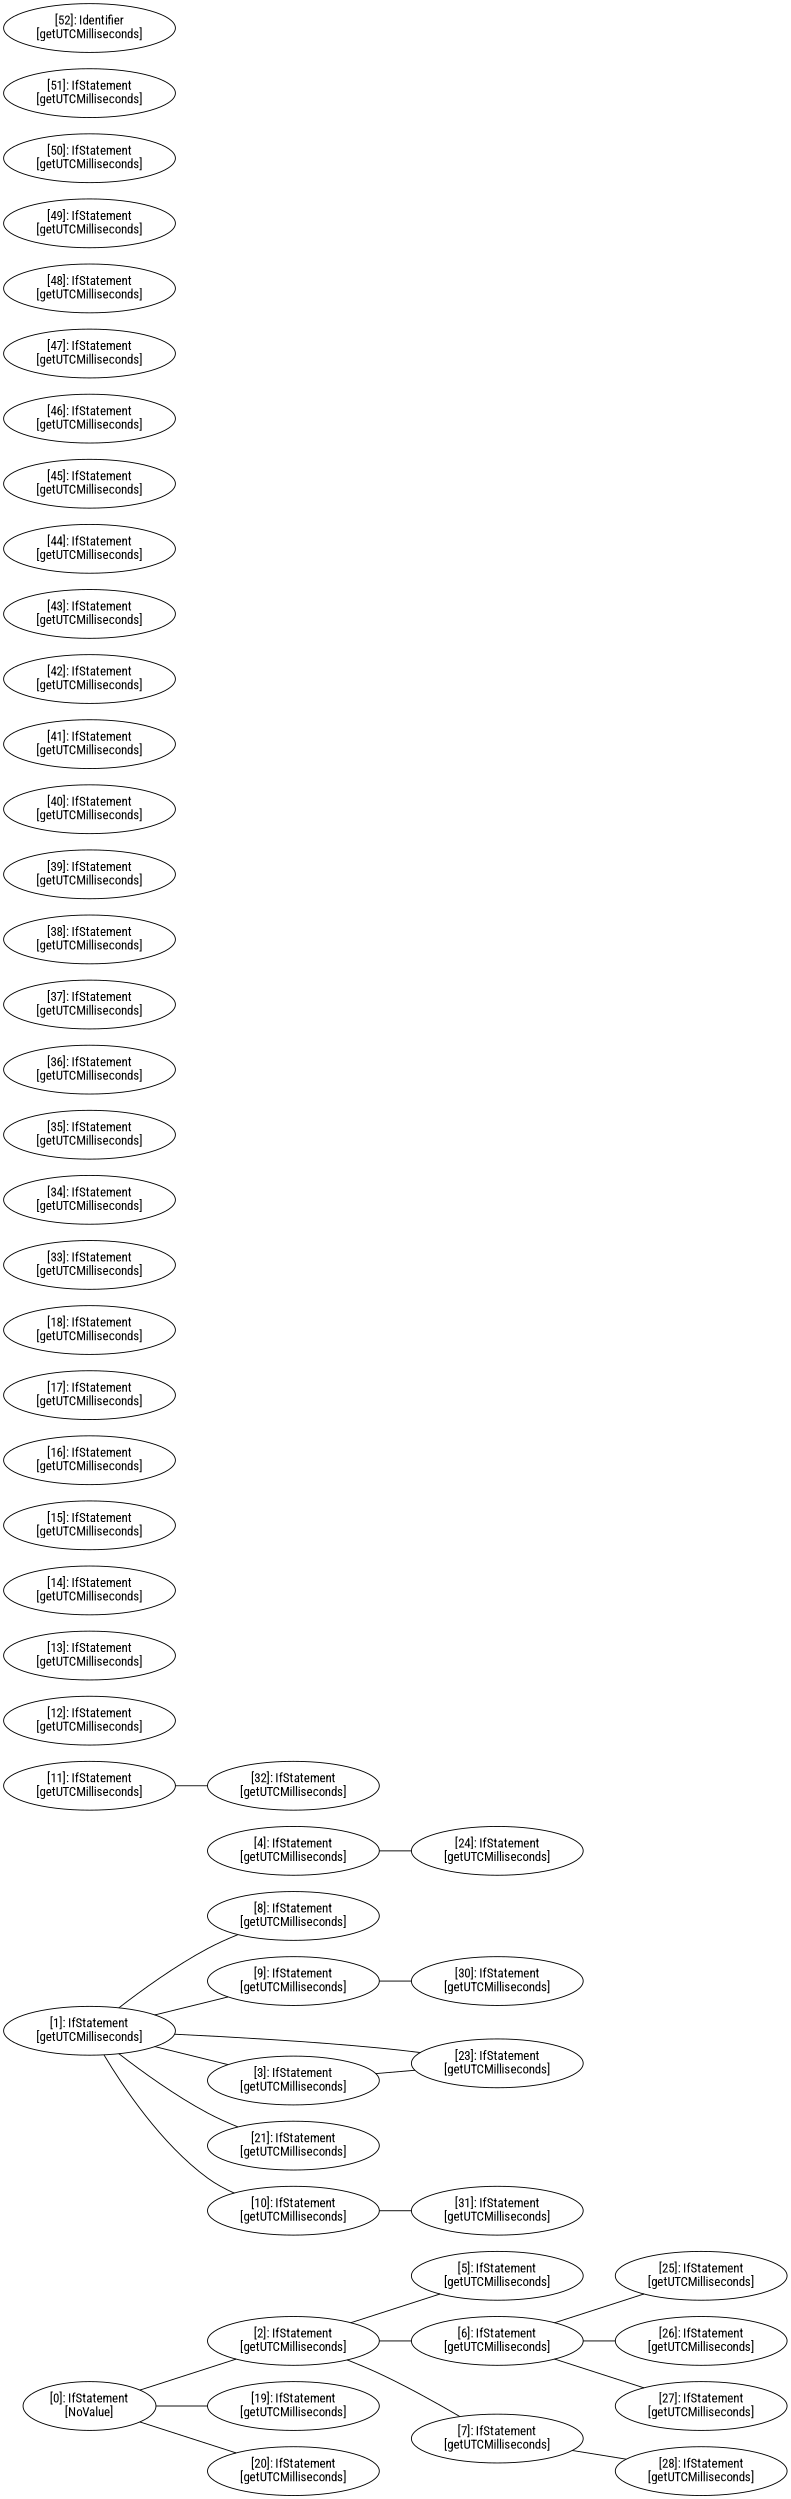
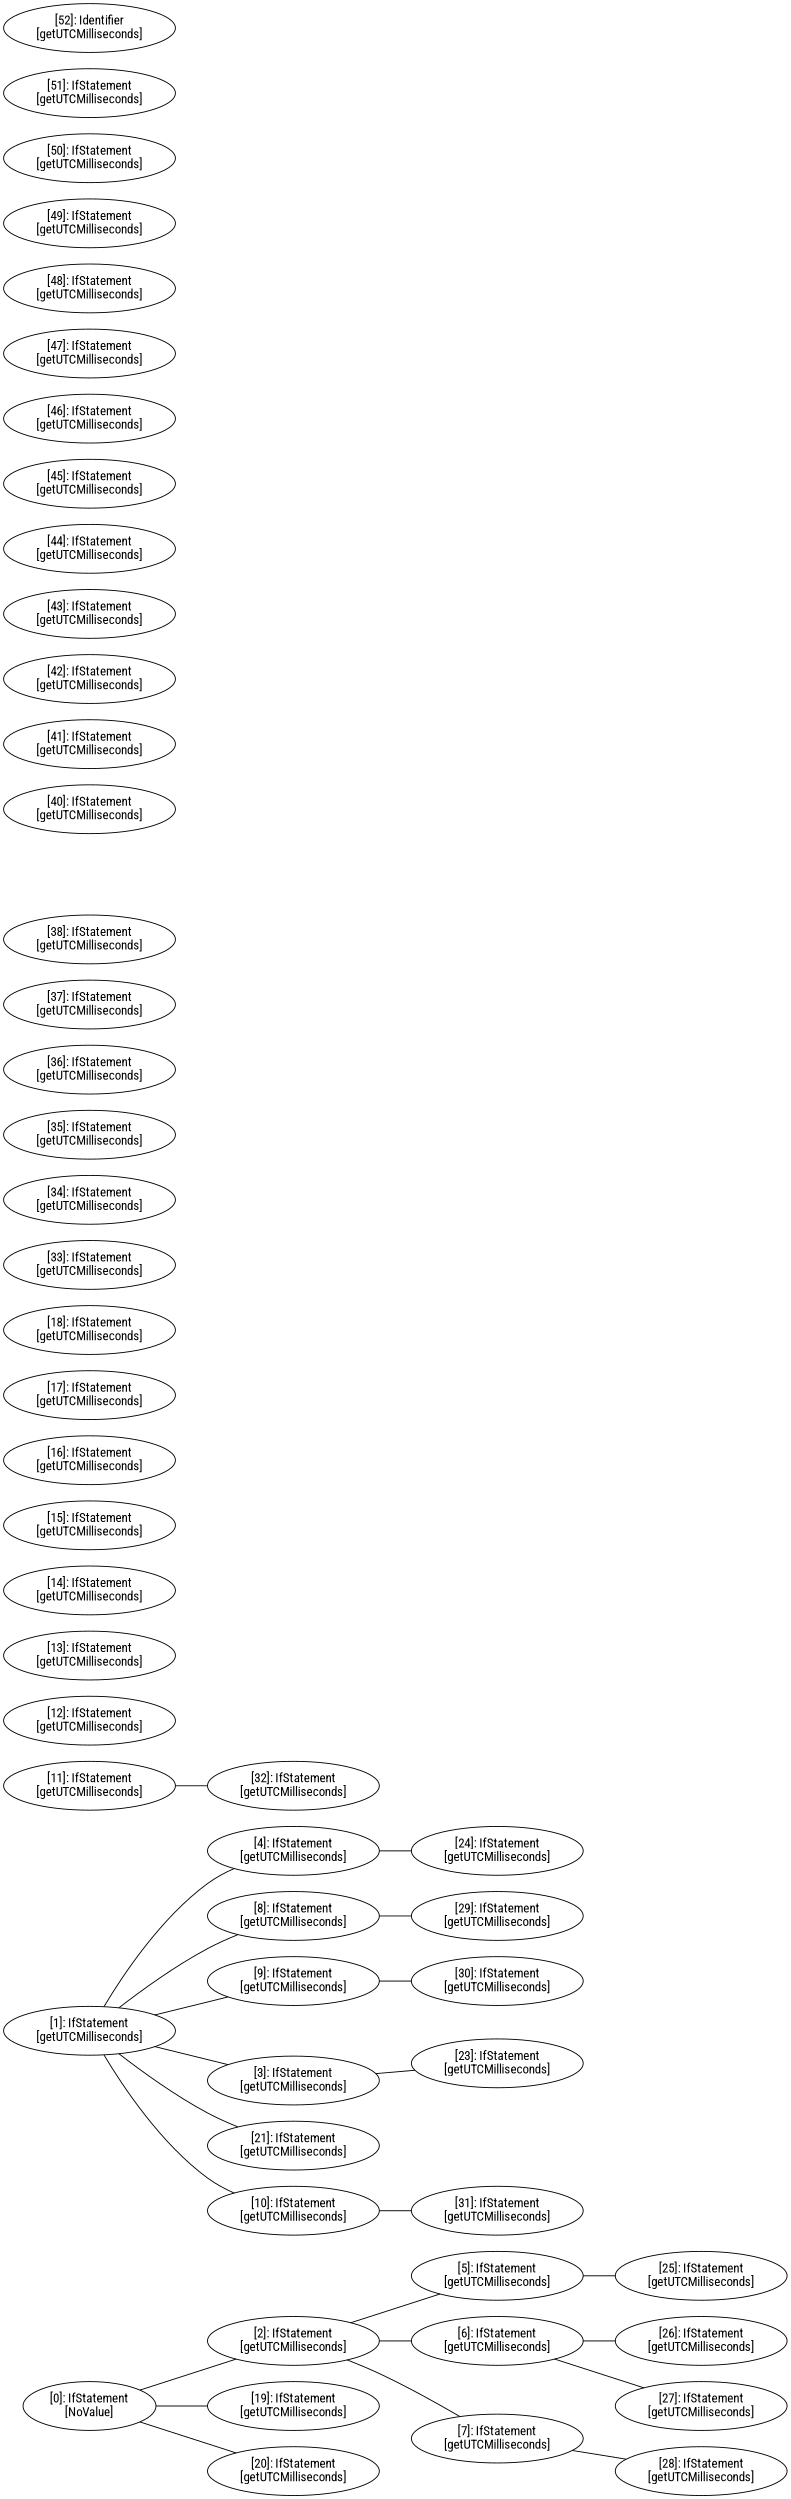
(90, 874) -> none
none -> (497, 1916)
(298, 2041) -> (160, 1928)
(599, 2308) -> (599, 2276)
